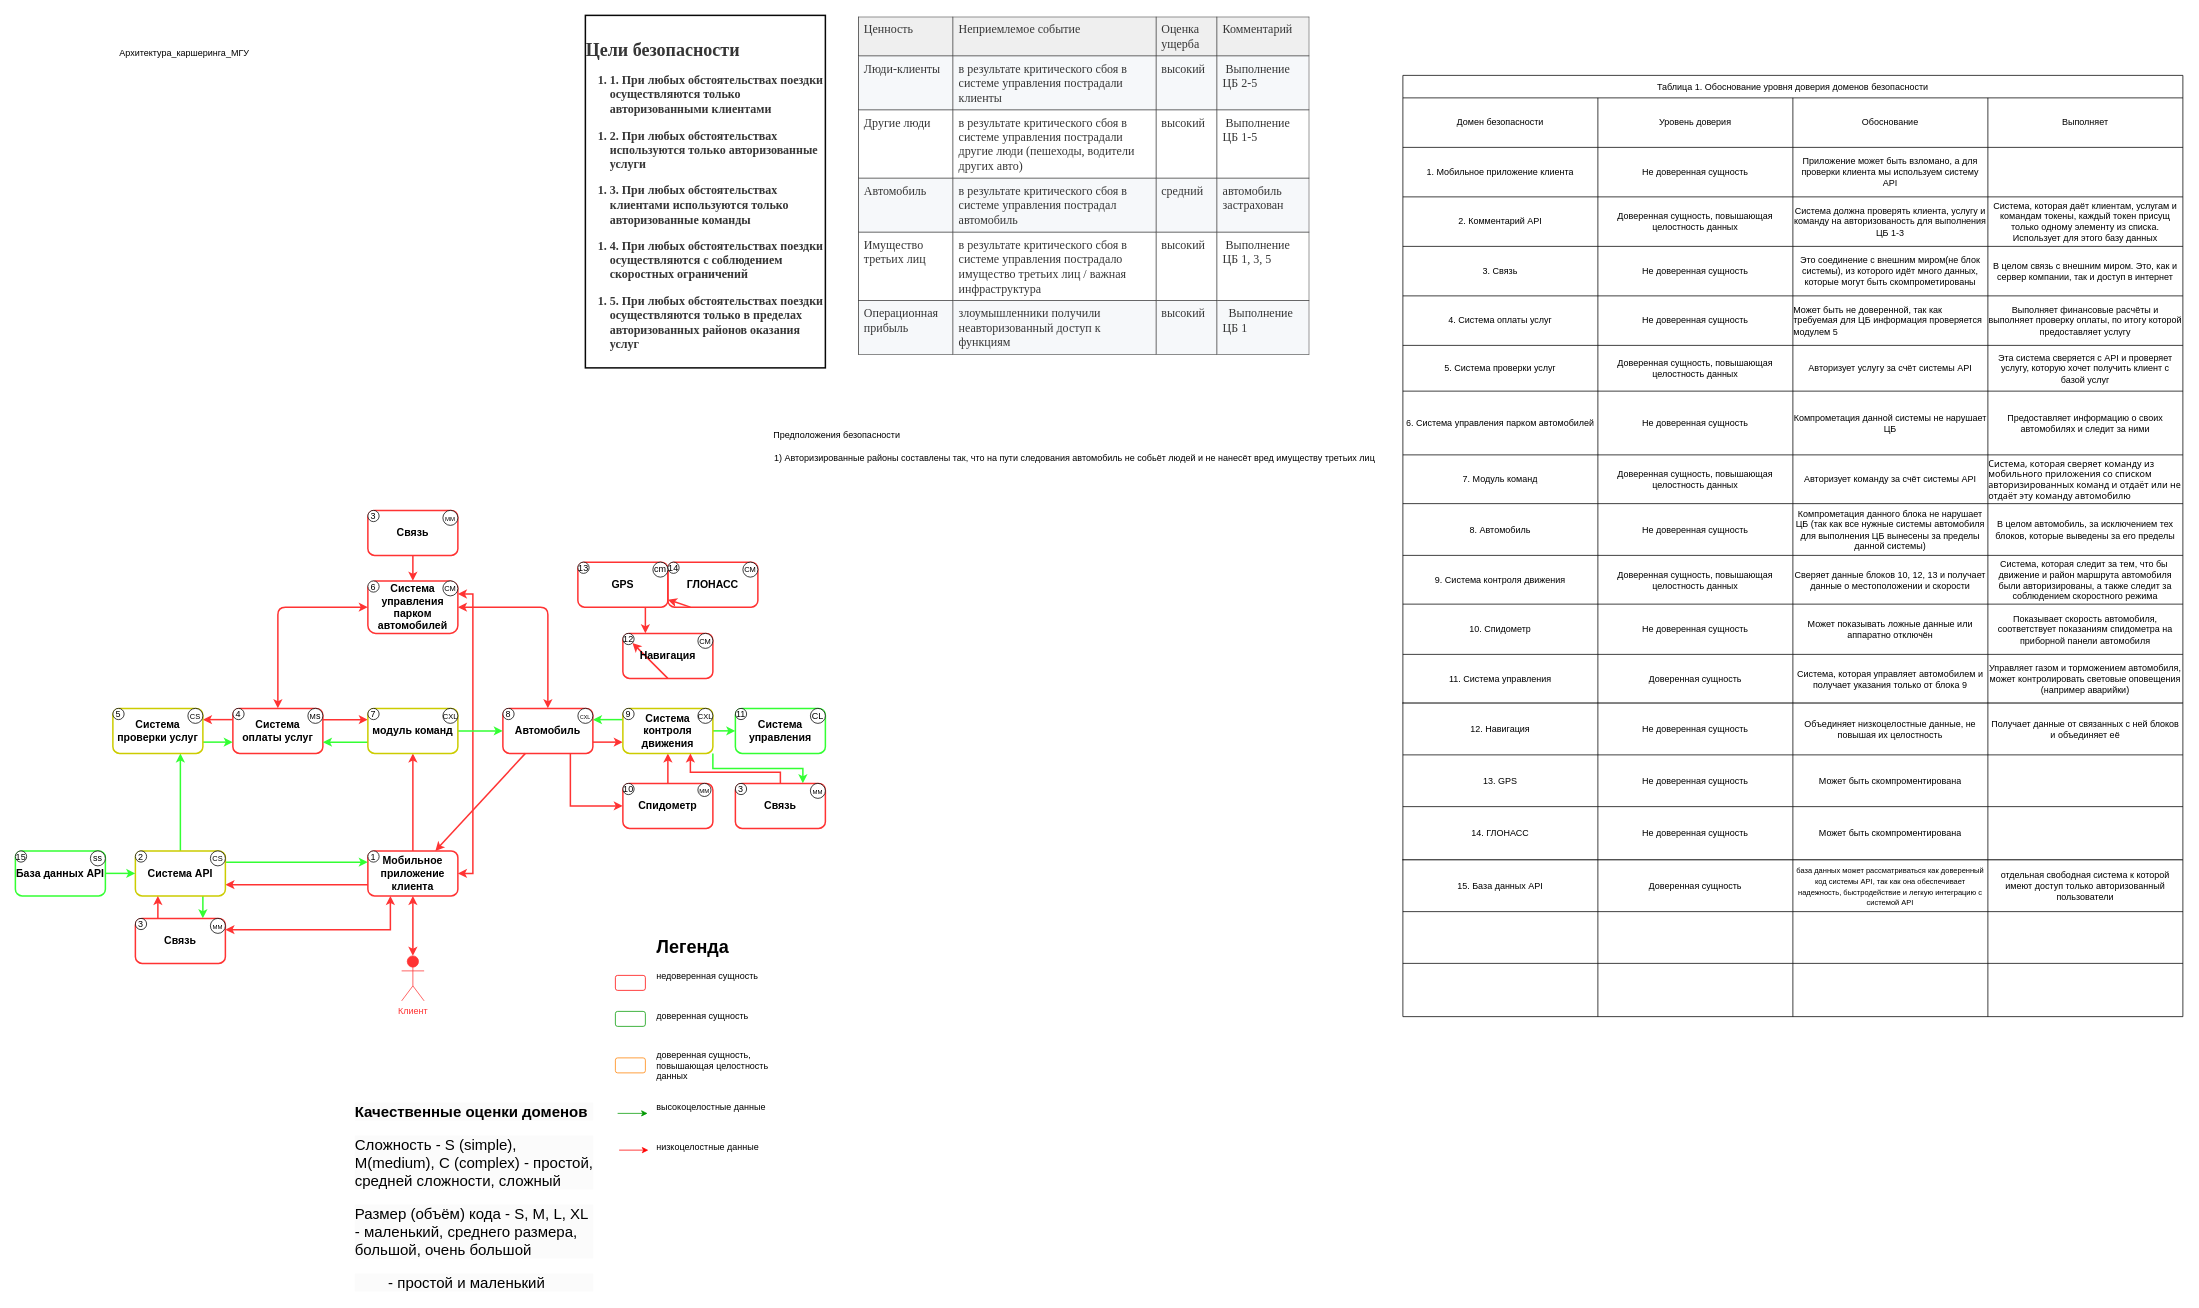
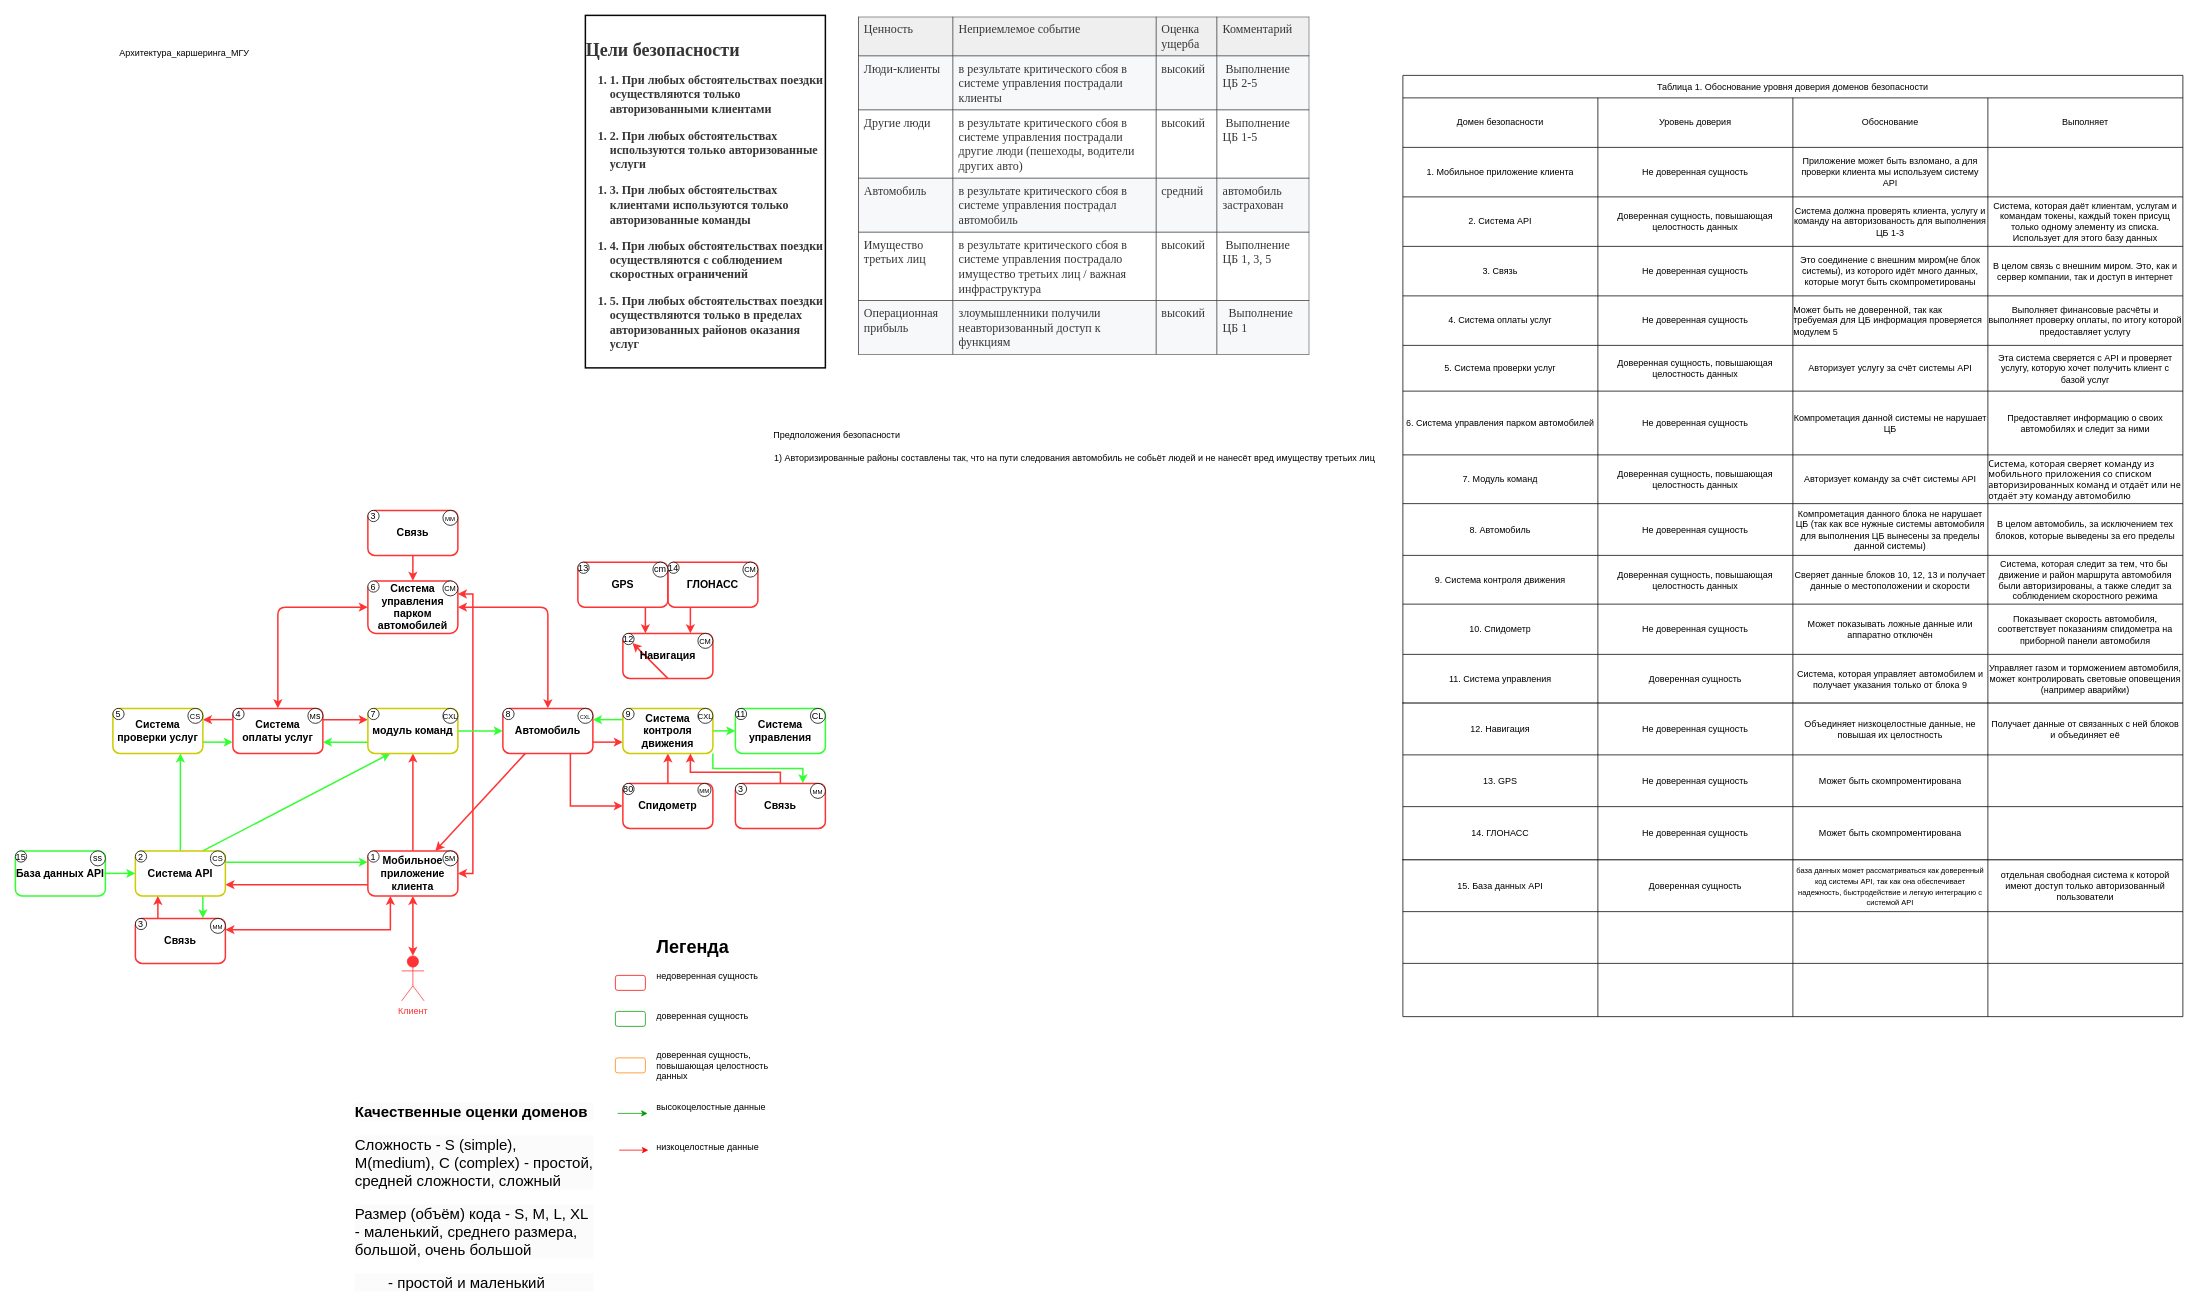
(1500, 222) -> (1500, 222)
(683, 605) -> (690, 617)
(629, 789) -> (629, 789)
none -> (293, 804)
none -> (450, 858)
